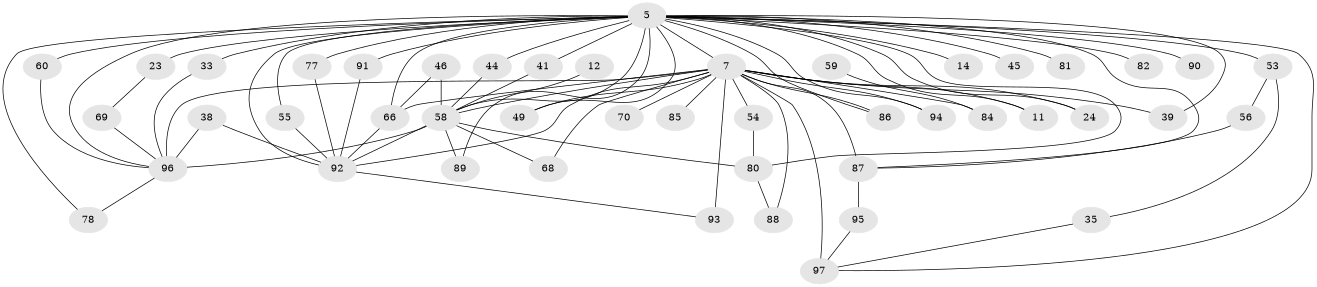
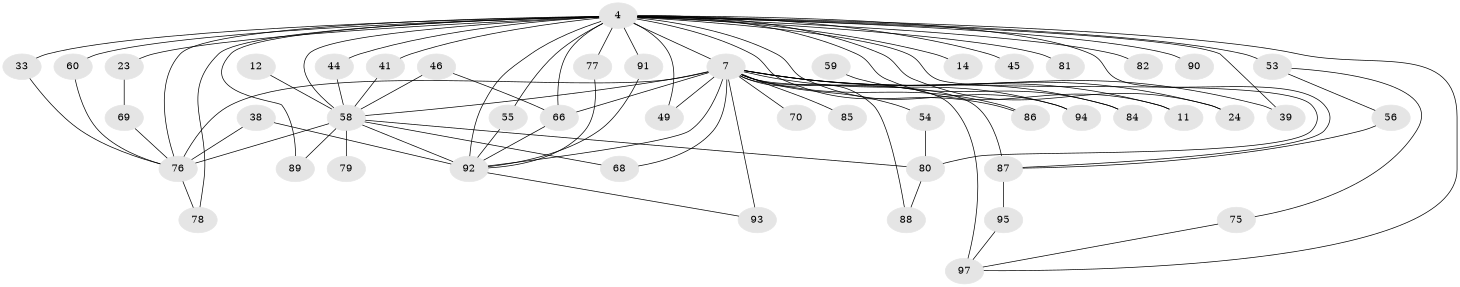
(647, 16) -> (618, 16)
(168, 169) -> (178, 169)
none -> (346, 169)
(1091, 220) -> (1236, 220)
